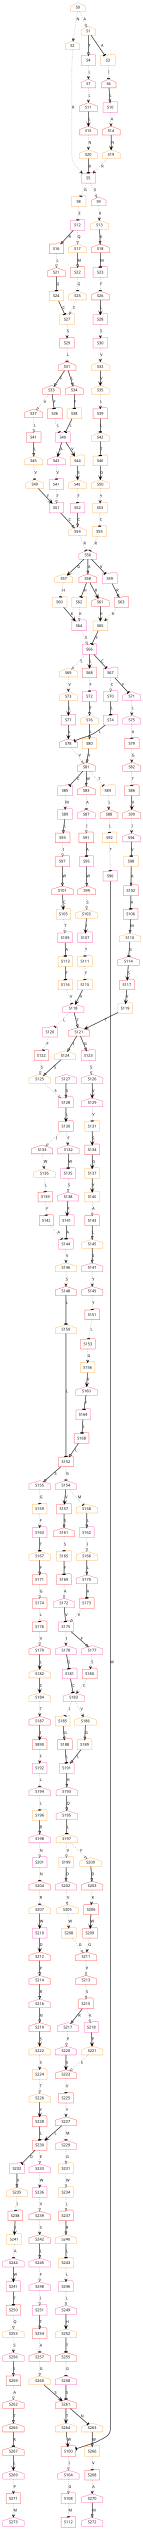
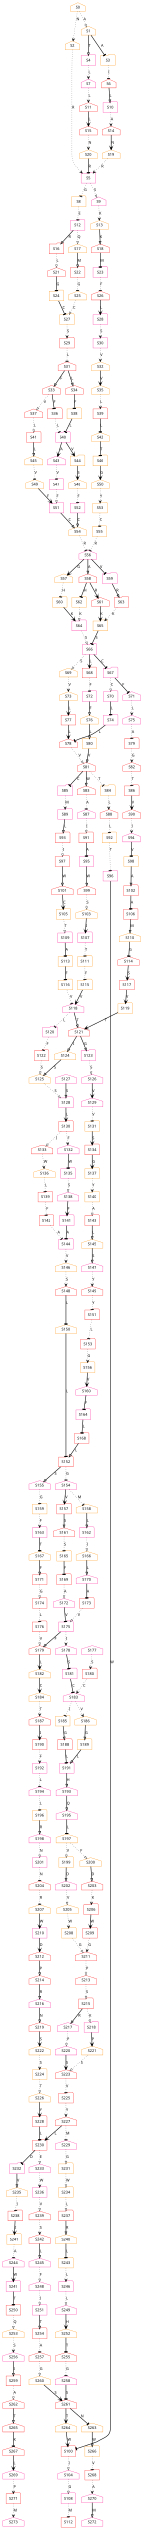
(92, 1184) -> (92, 1184)
(79, 1638) -> (53, 1638)
(40, 1745) -> (40, 1745)
